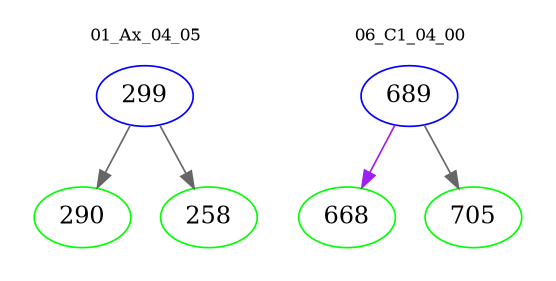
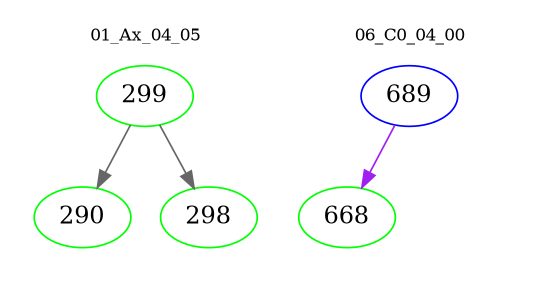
(410, 36) -> (410, 36)
(145, 96) -> (145, 96)
(209, 217) -> (209, 217)
(473, 217) -> none
